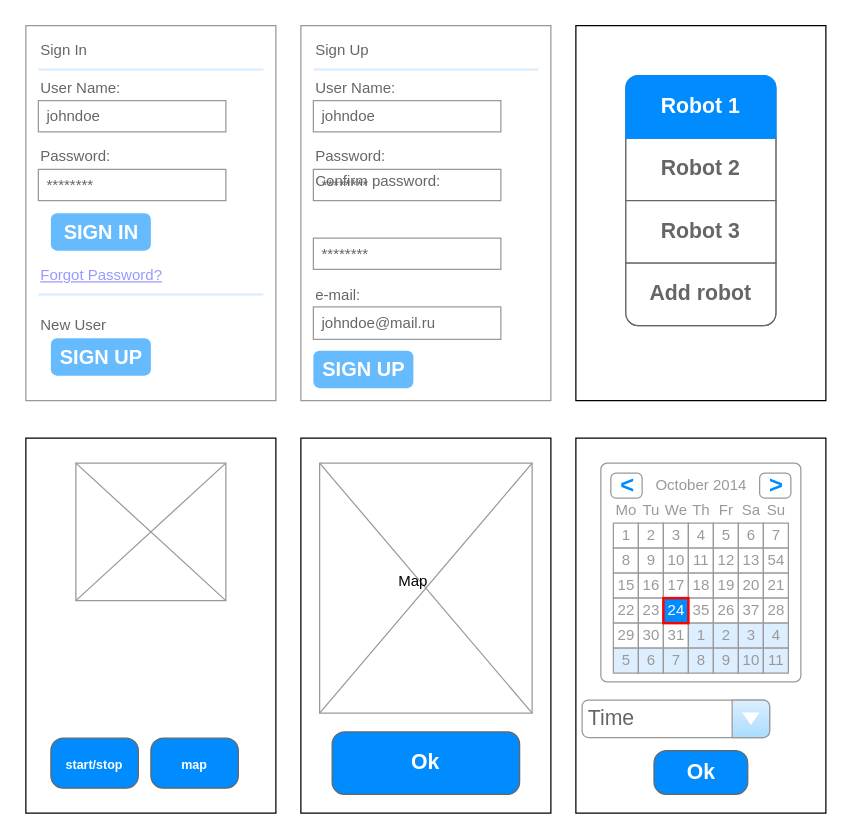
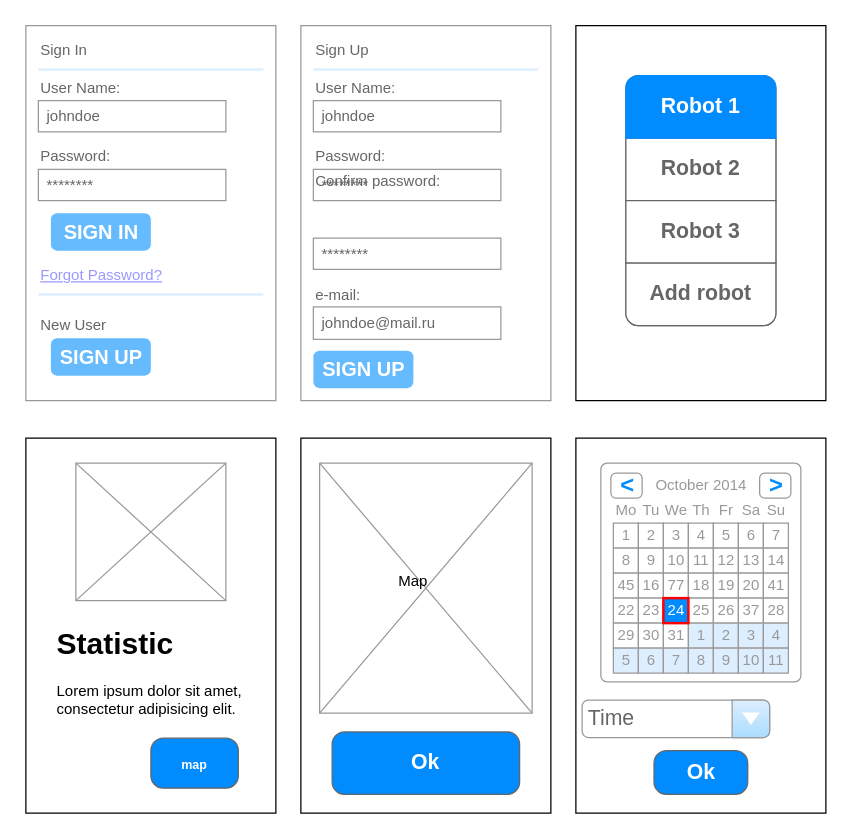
(776, 561) -> (776, 561)
(626, 586) -> (626, 586)
(676, 586) -> (676, 586)
(776, 586) -> (776, 586)
(701, 611) -> (701, 611)
none -> (151, 676)
(94, 763) -> none
